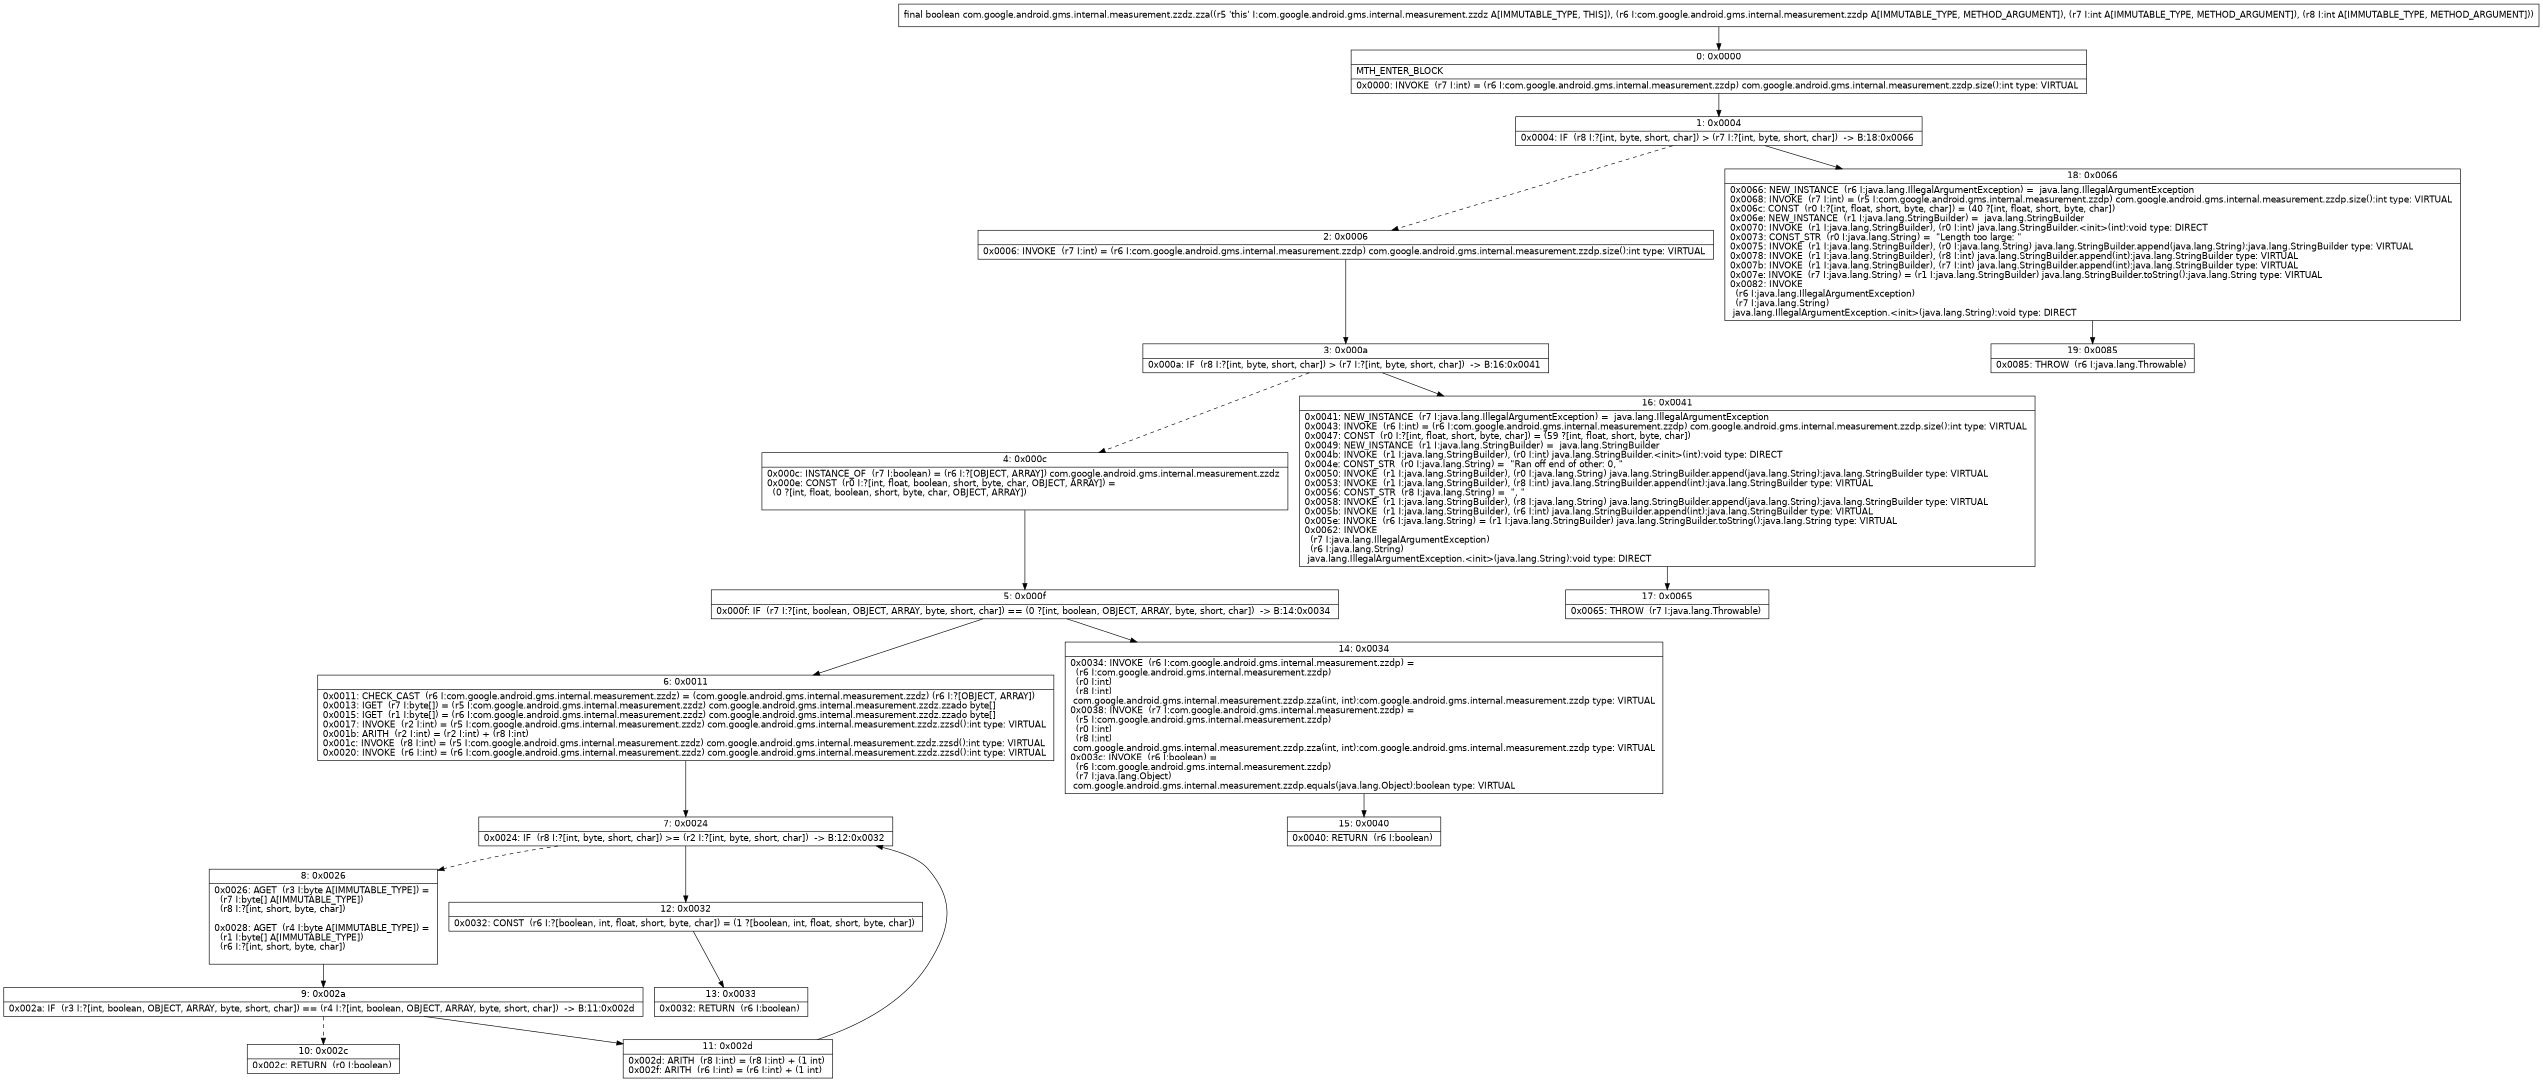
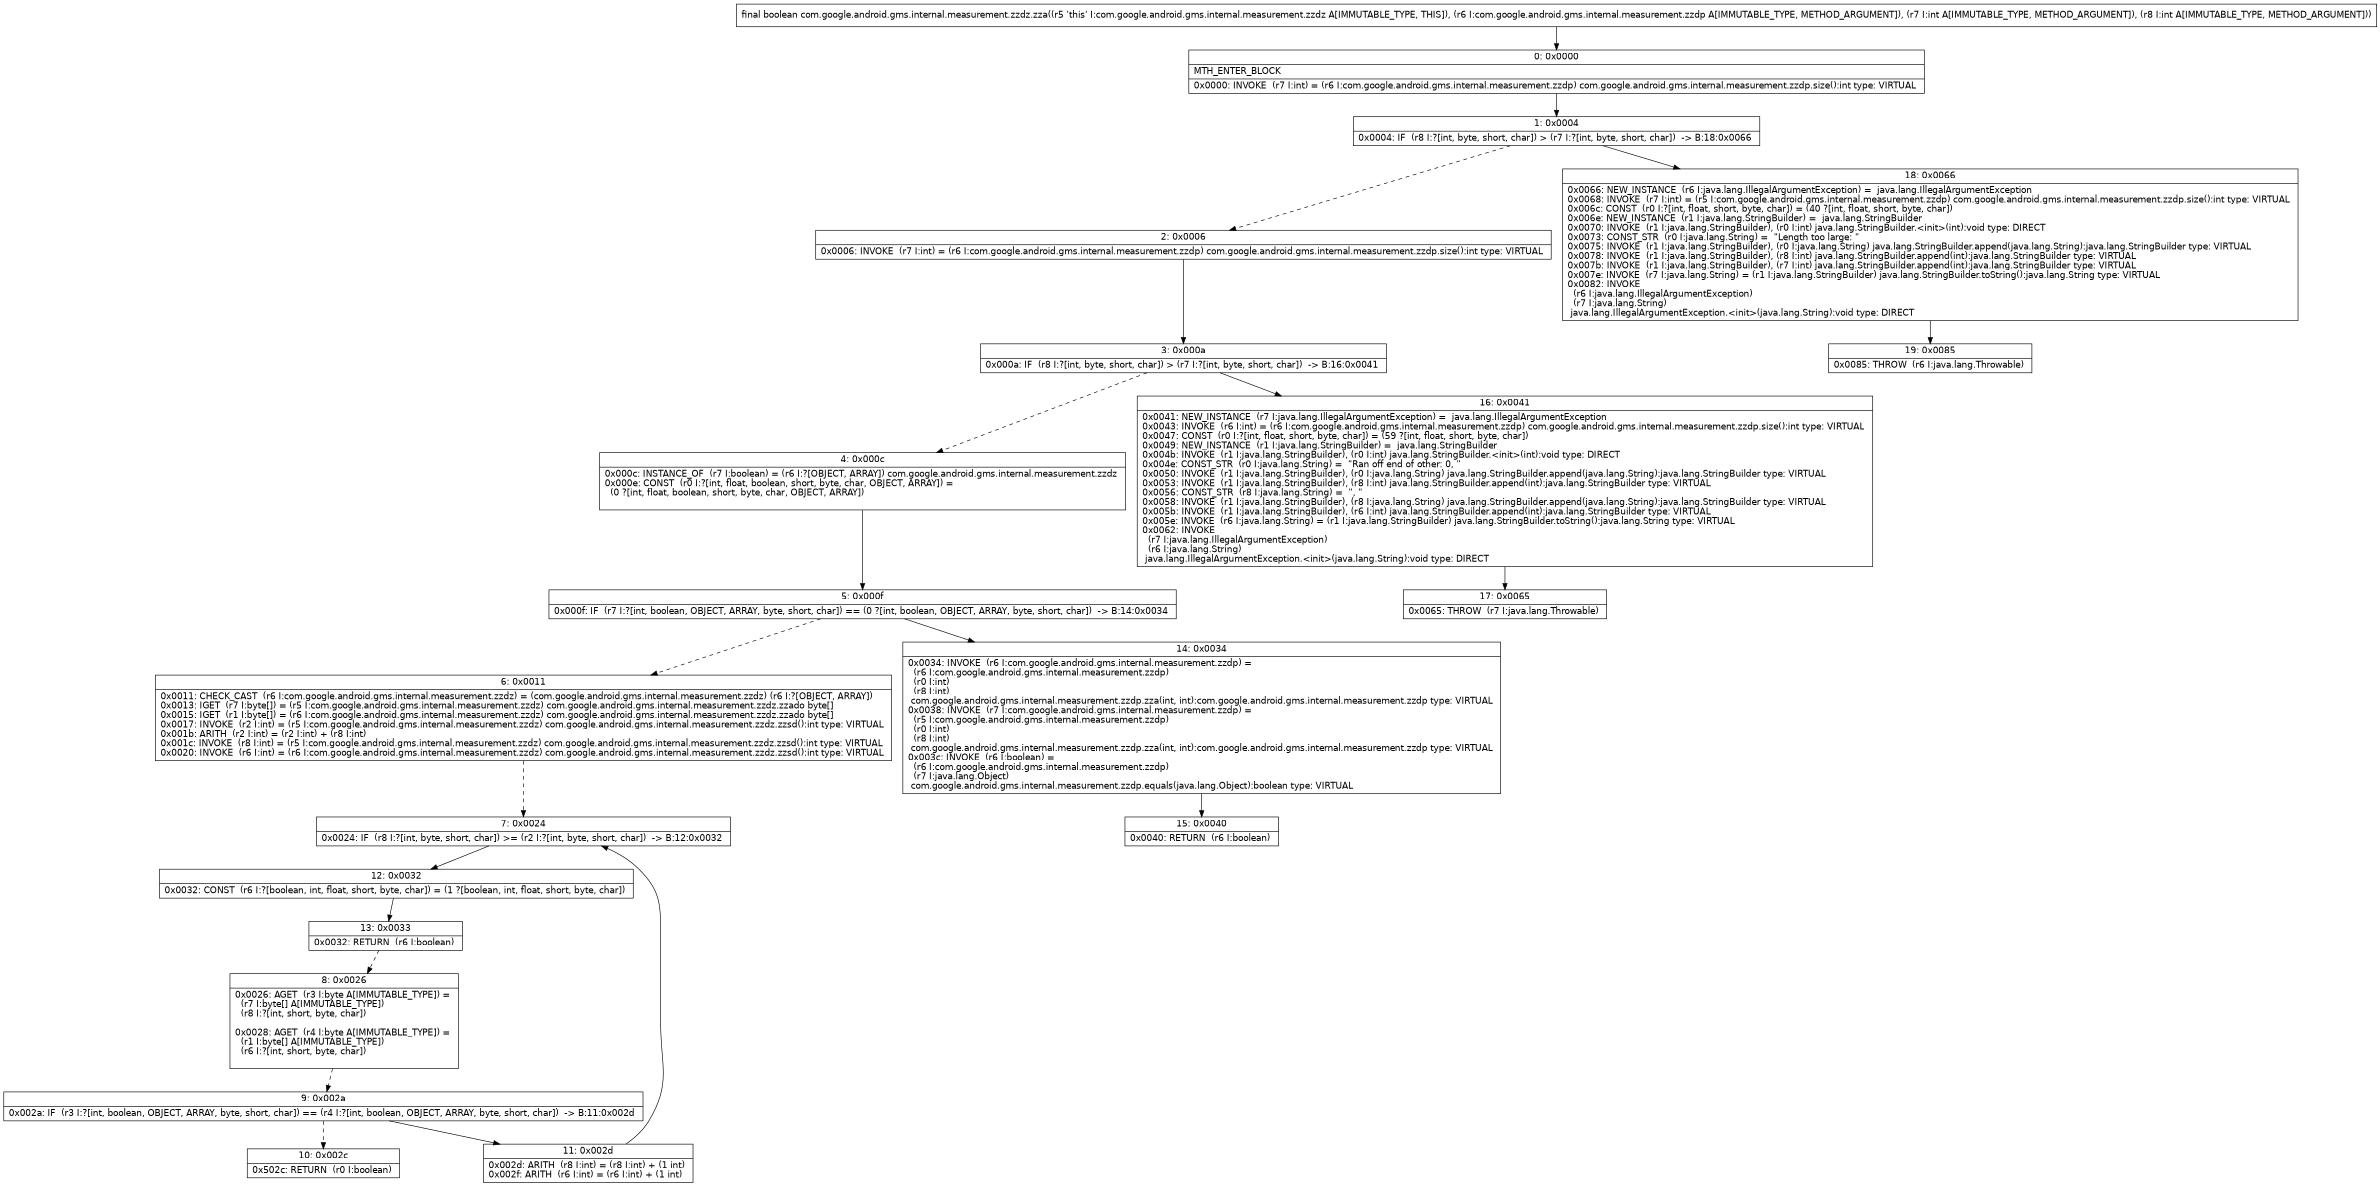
(901, 646) -> (739, 646)
(686, 786) -> (523, 786)
(501, 856) -> (374, 959)
(323, 973) -> (330, 1077)
(323, 1066) -> (323, 1170)
